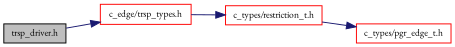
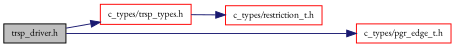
(146, 14) -> (146, 14)
(334, 24) -> (206, 33)
